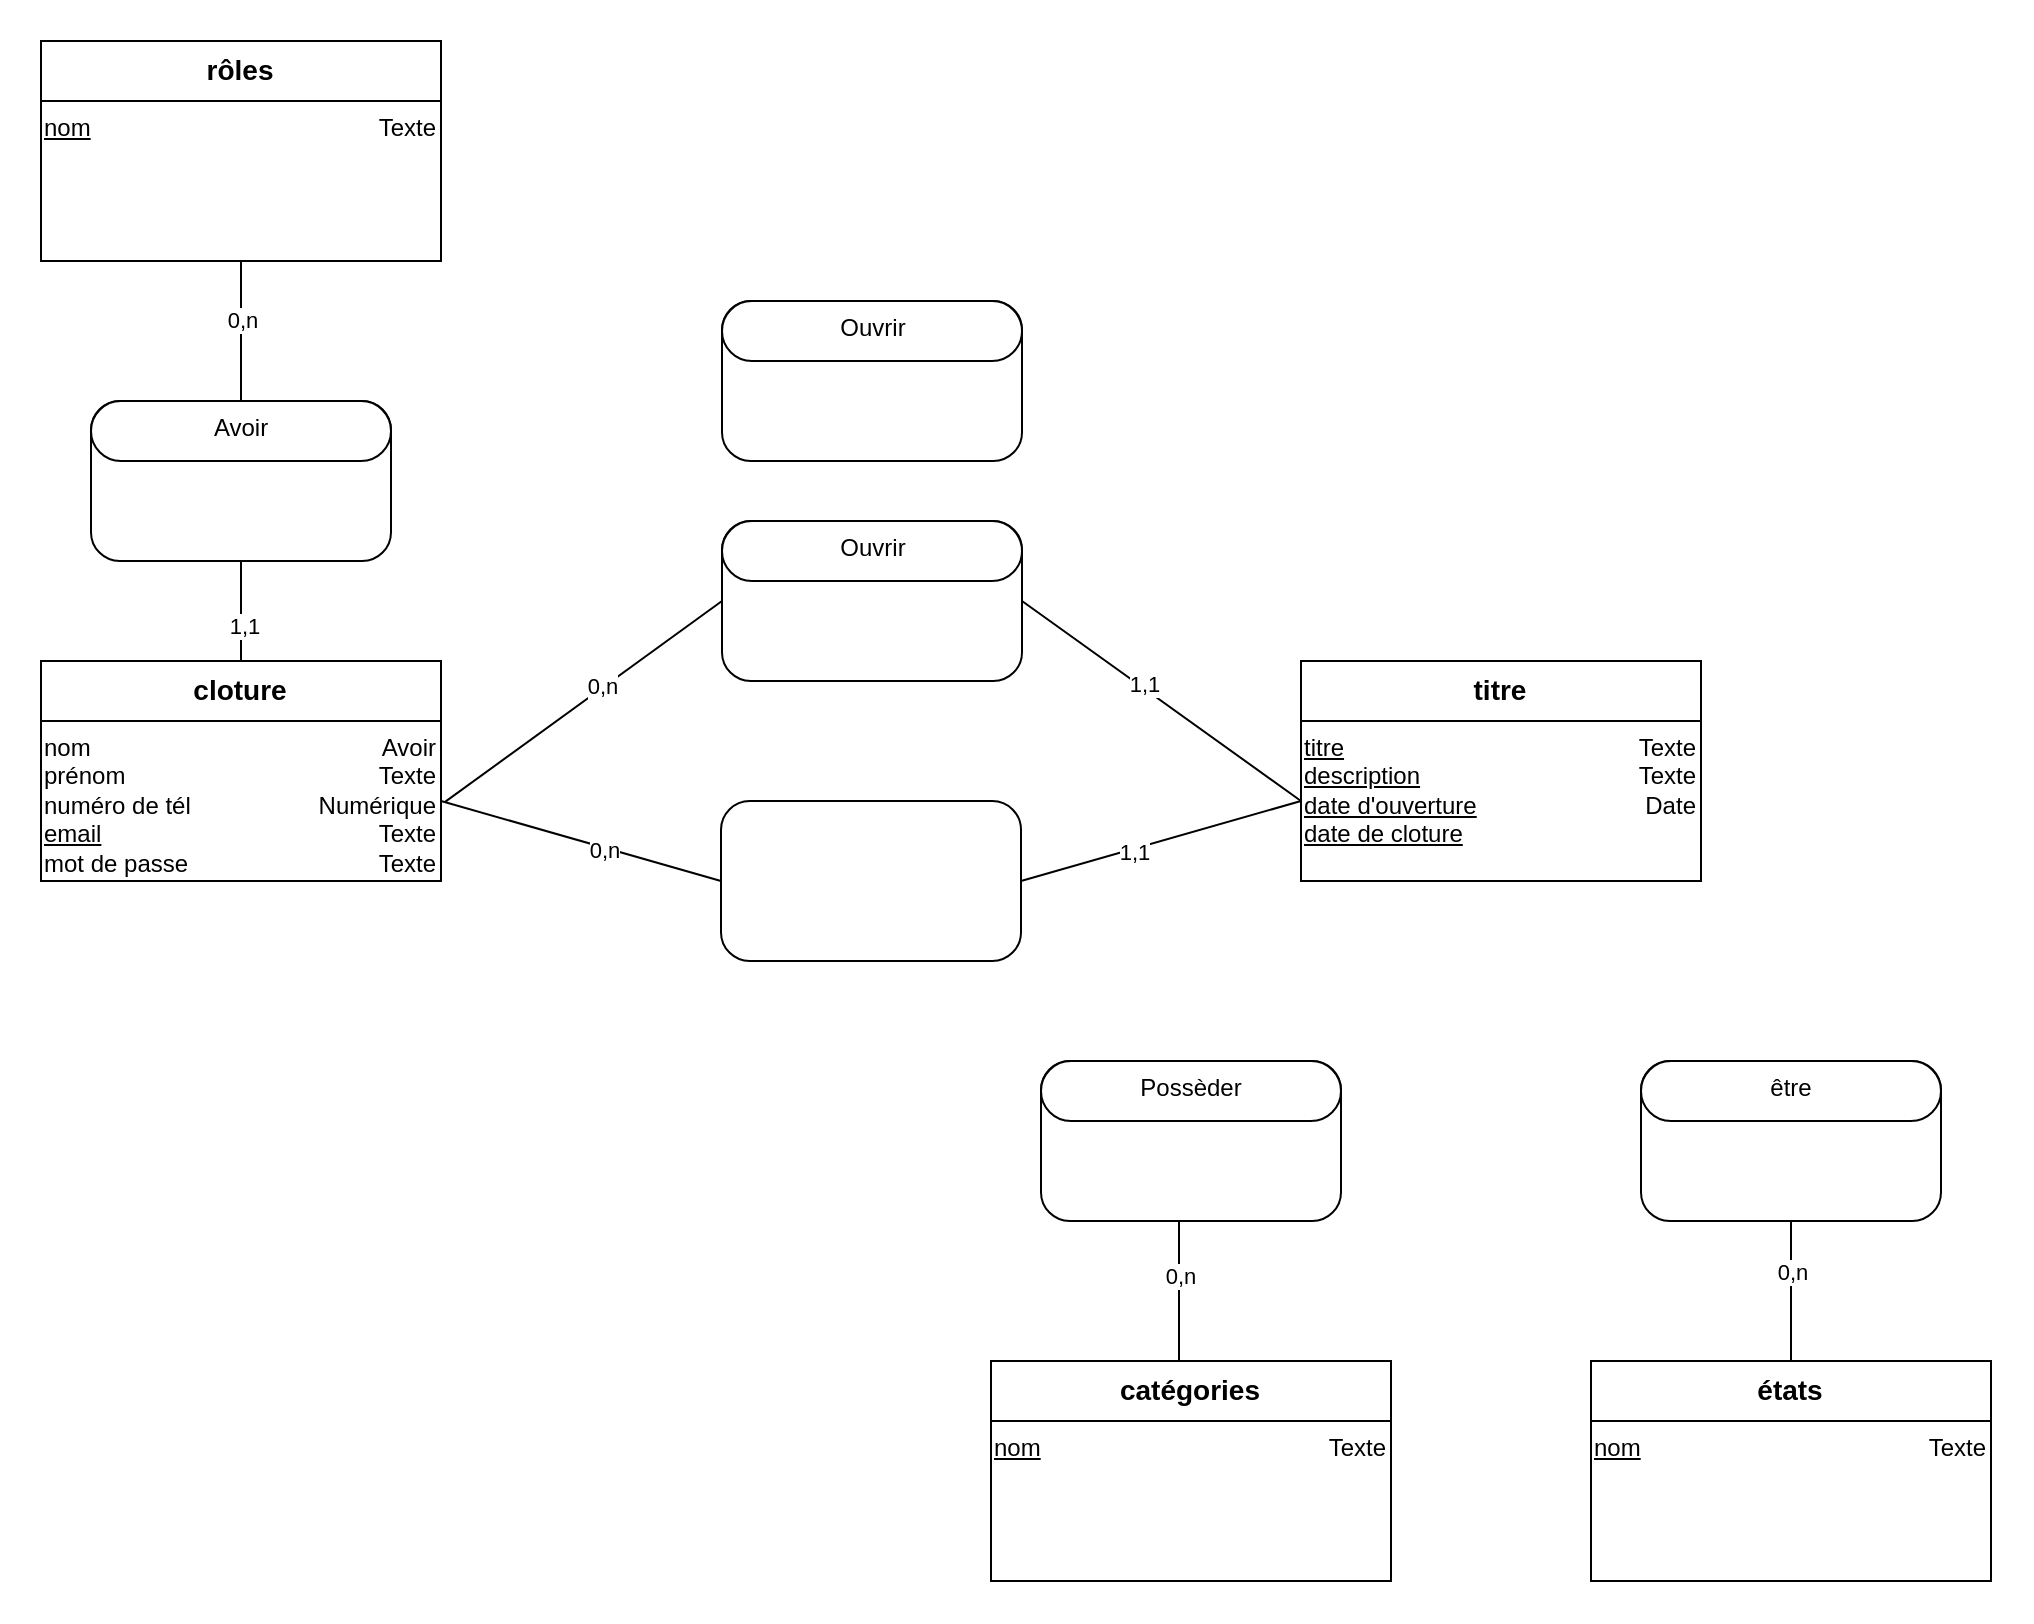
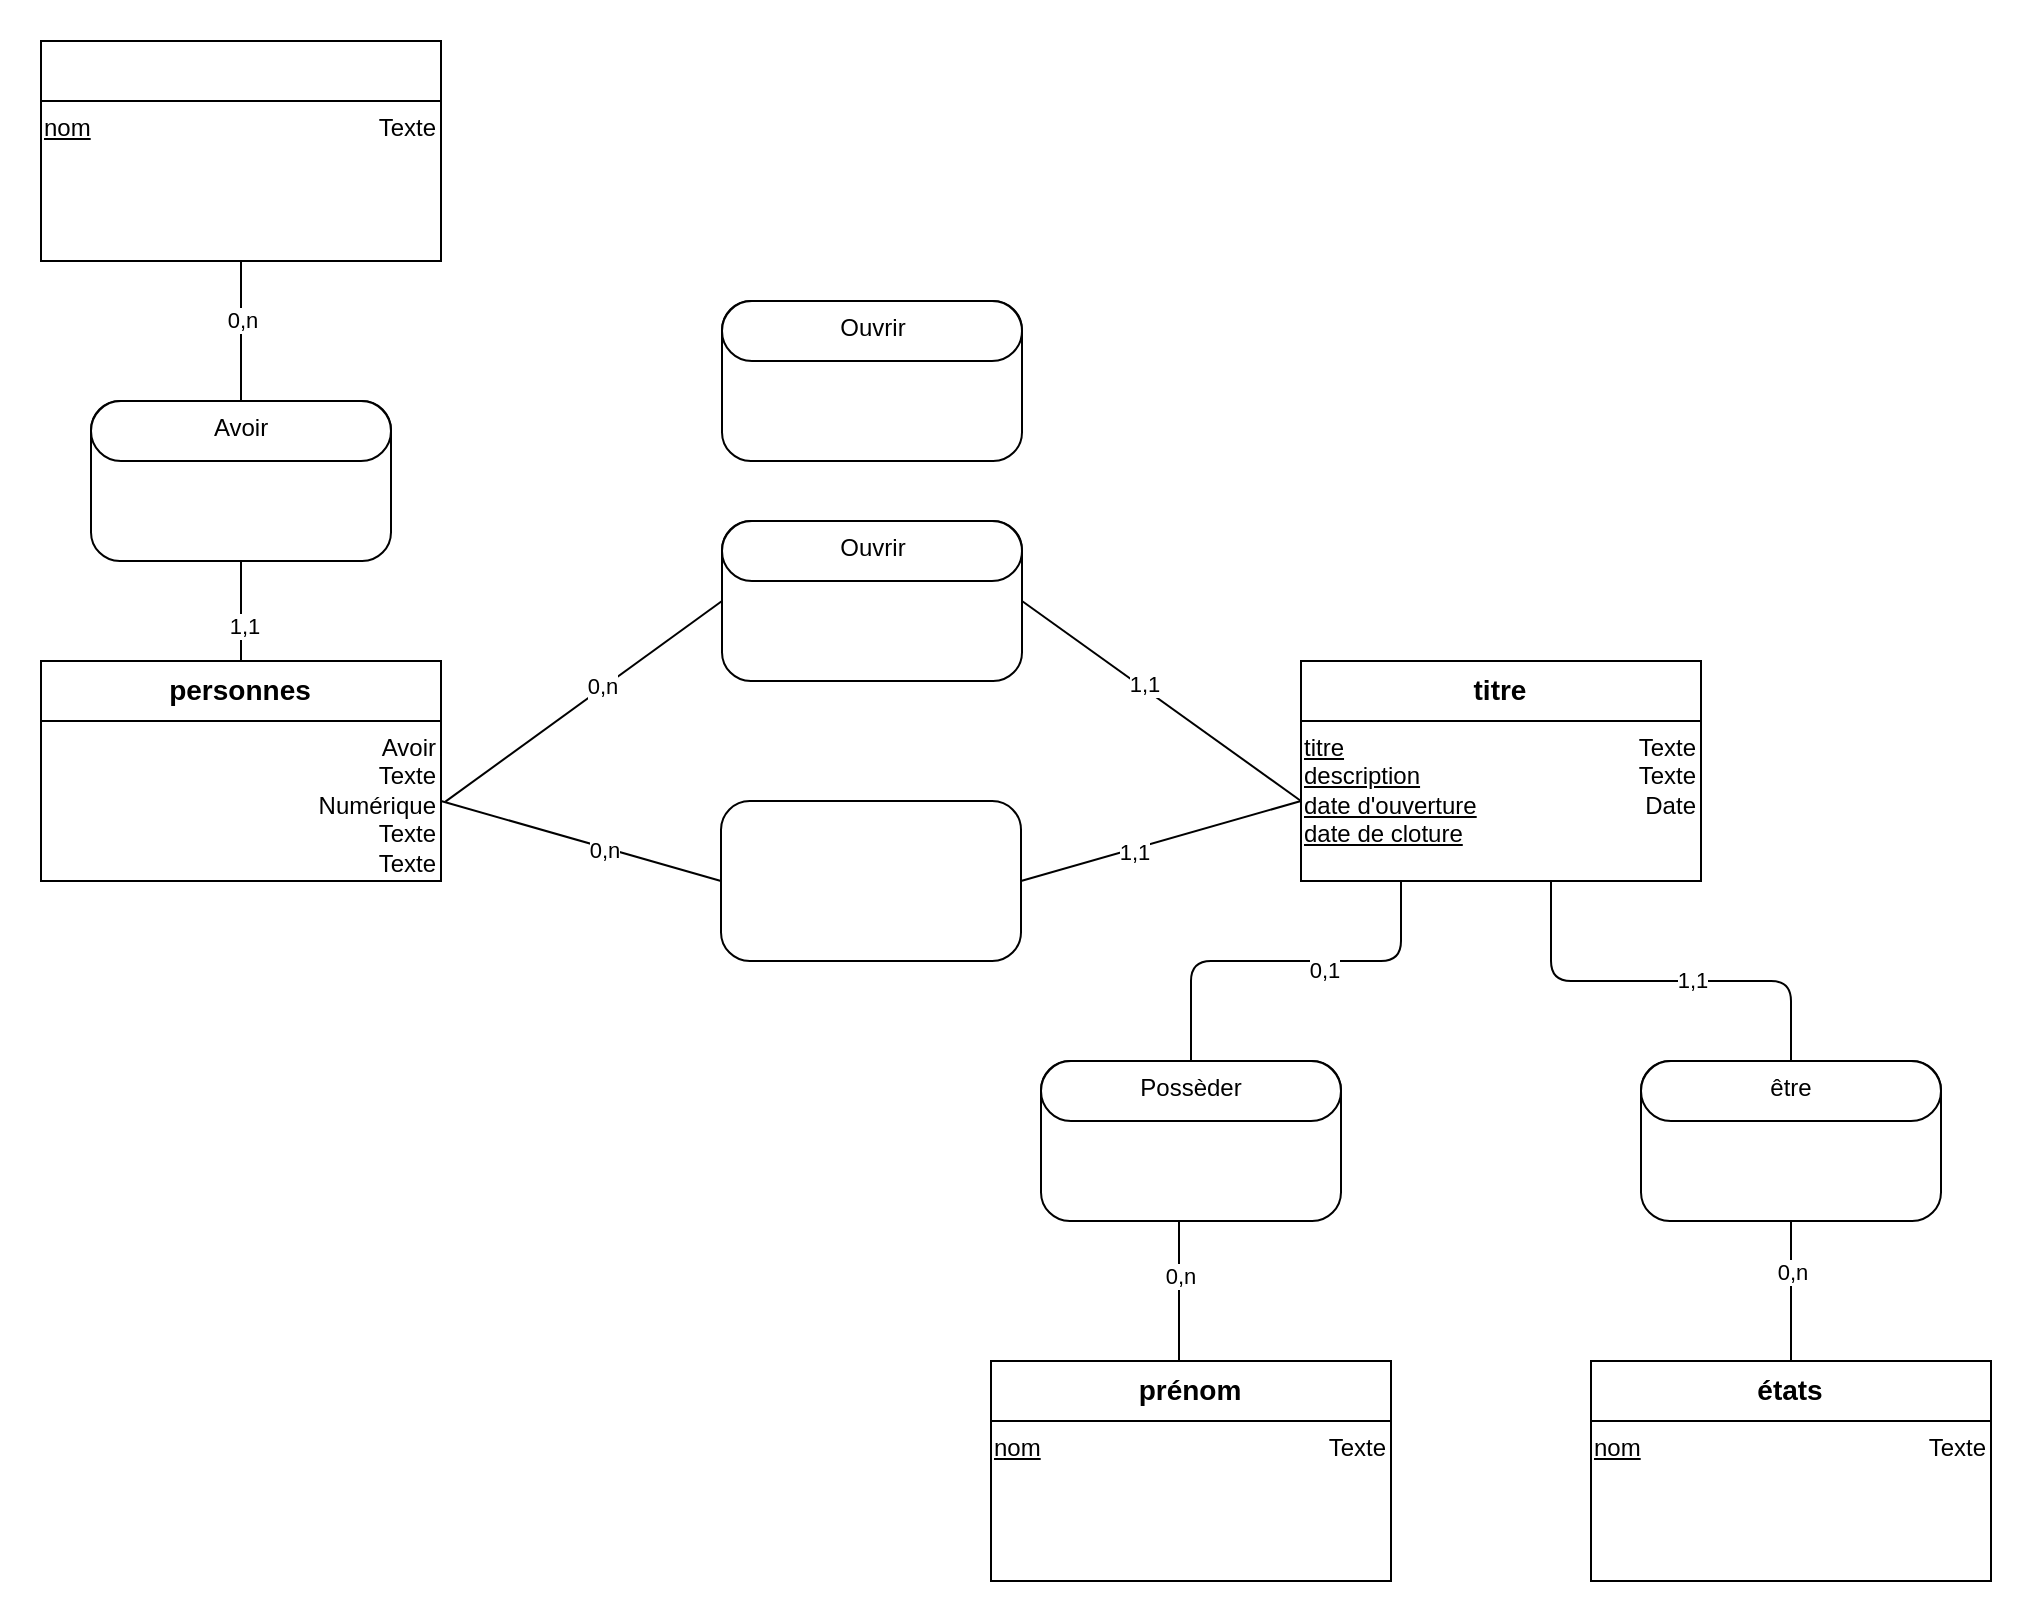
(241, 71) -> none
(241, 691) -> (241, 691)
(141, 801) -> none
none -> (1212, 961)
none -> (1576, 981)
(1191, 1391) -> (1191, 1391)
